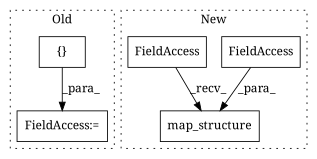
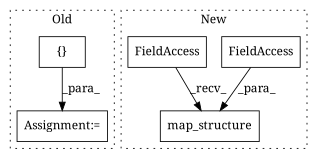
(62, 126) -> (62, 126)
